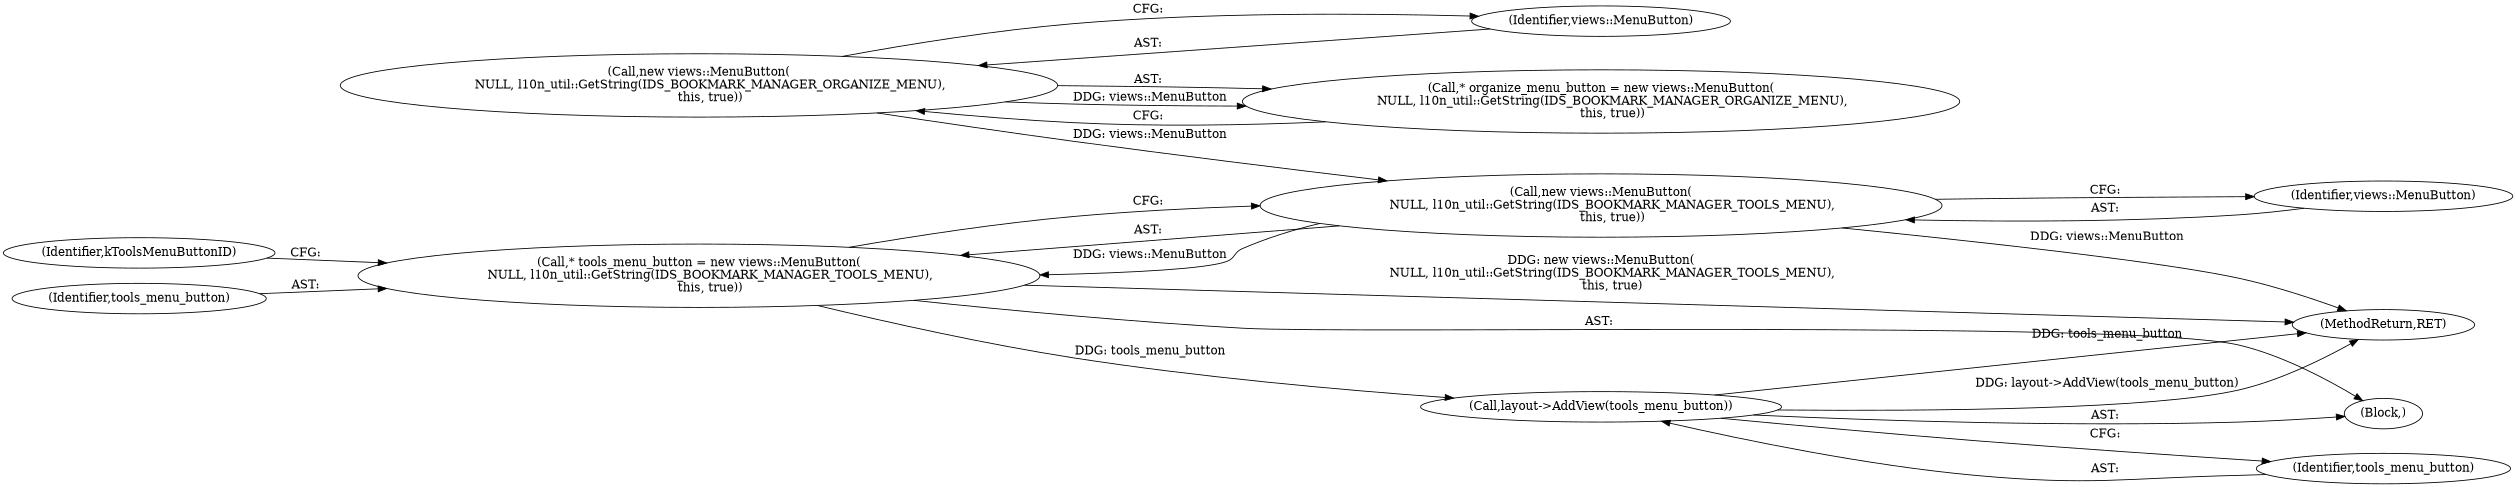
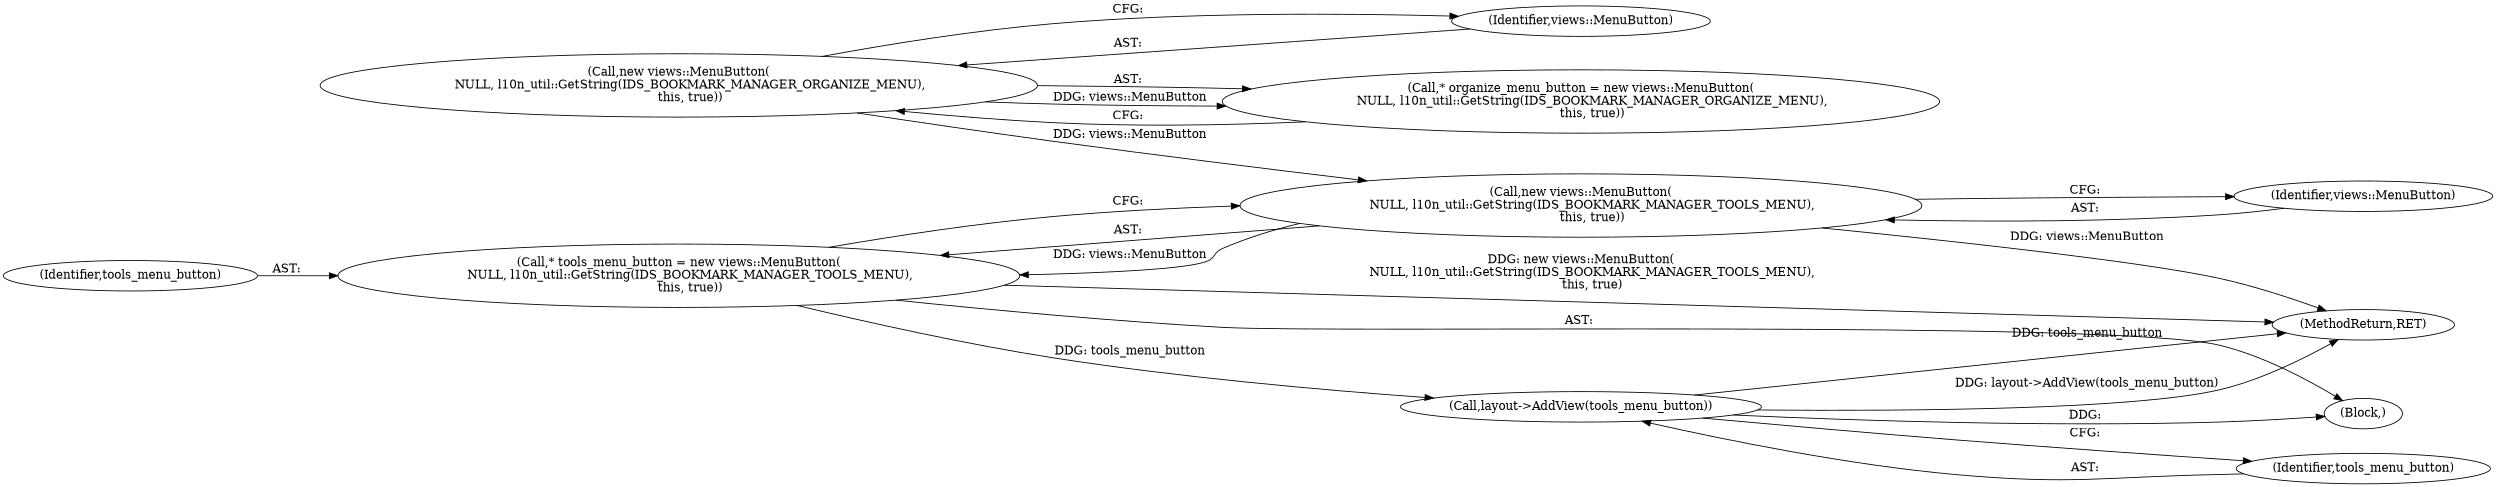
(139, 253) -> none
(2107, 416) -> (2087, 416)
